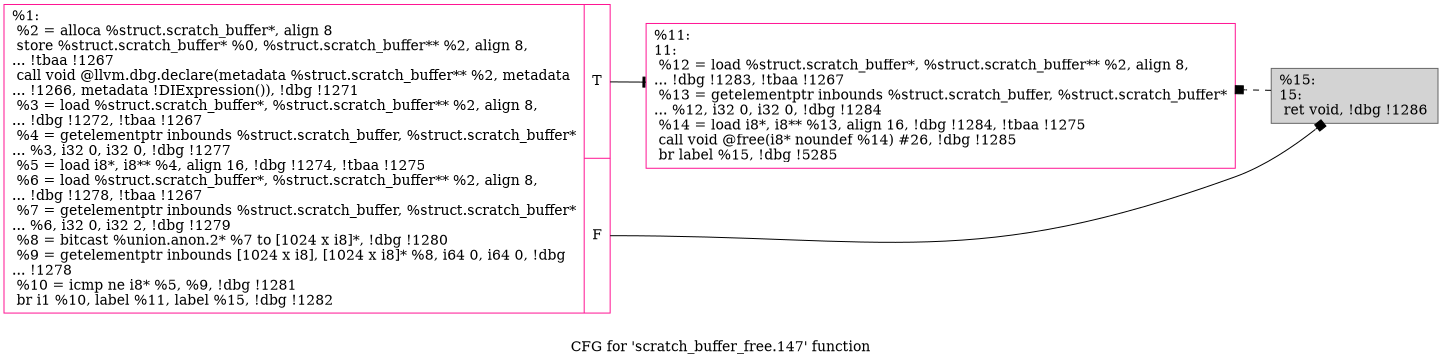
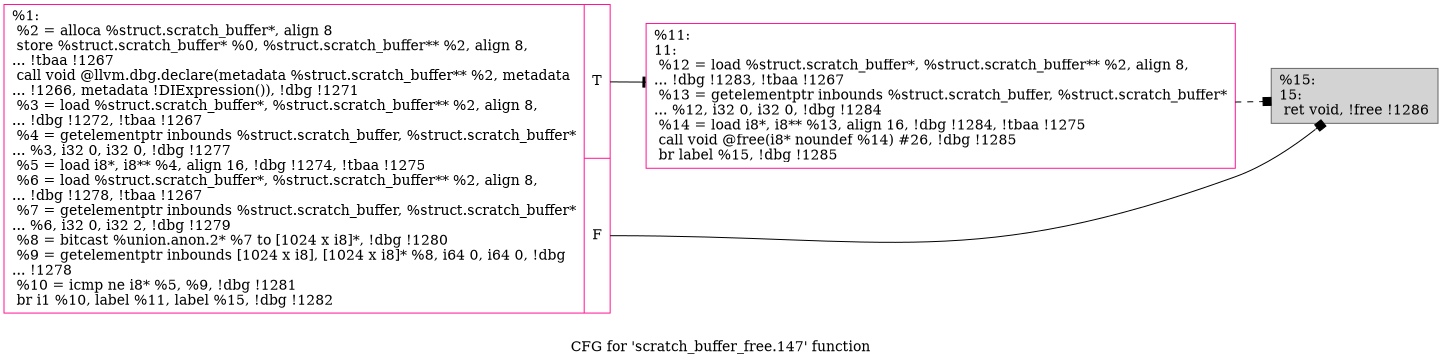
(1258, 90) -> (1248, 102)
(1354, 110) -> (1355, 110)
(746, 155) -> (746, 155)
